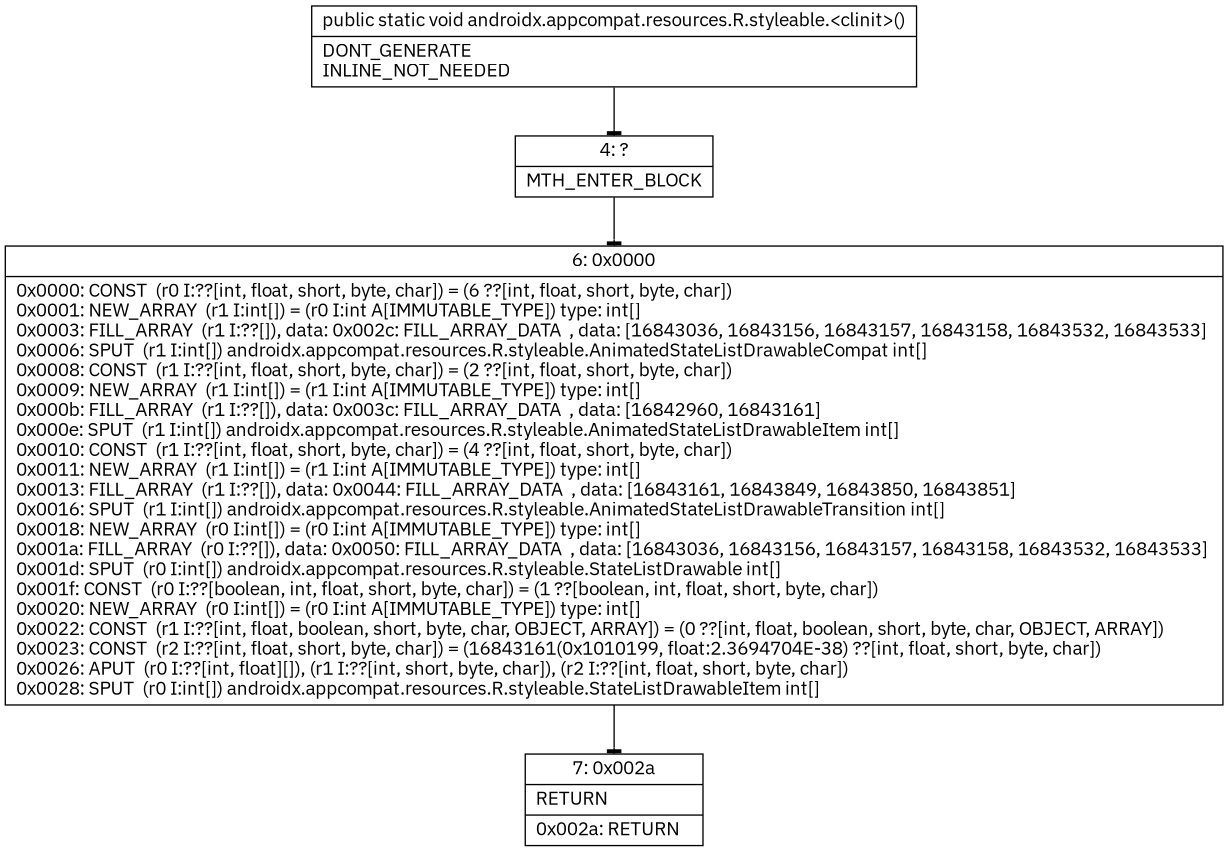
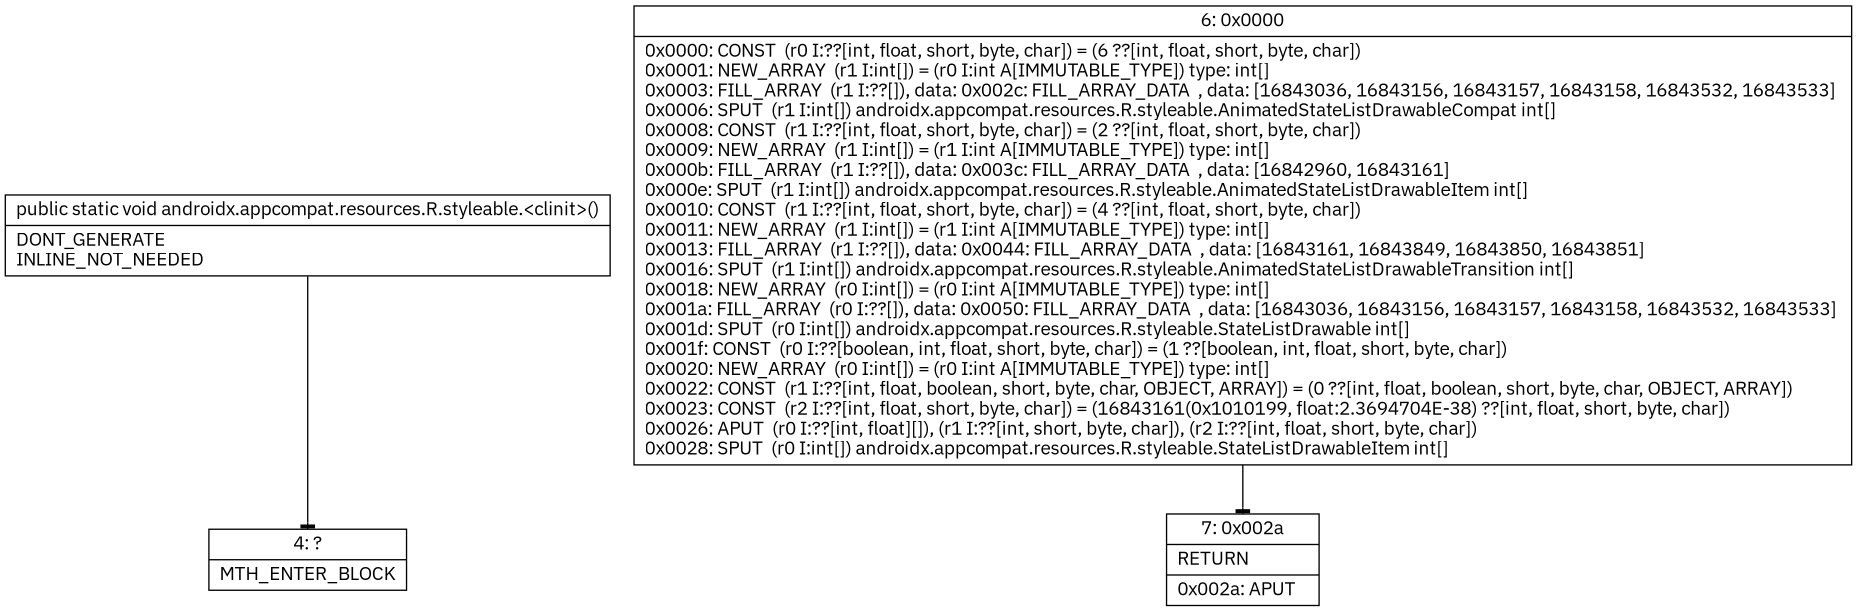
(614, 218) -> none
(614, 830) -> (1243, 590)
